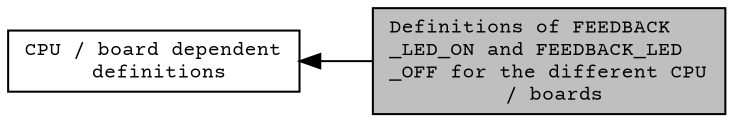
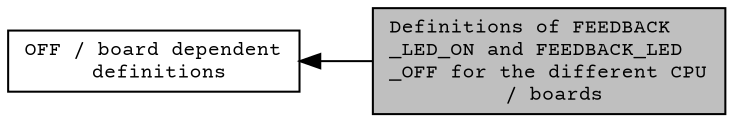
(154, 61) -> (154, 61)
